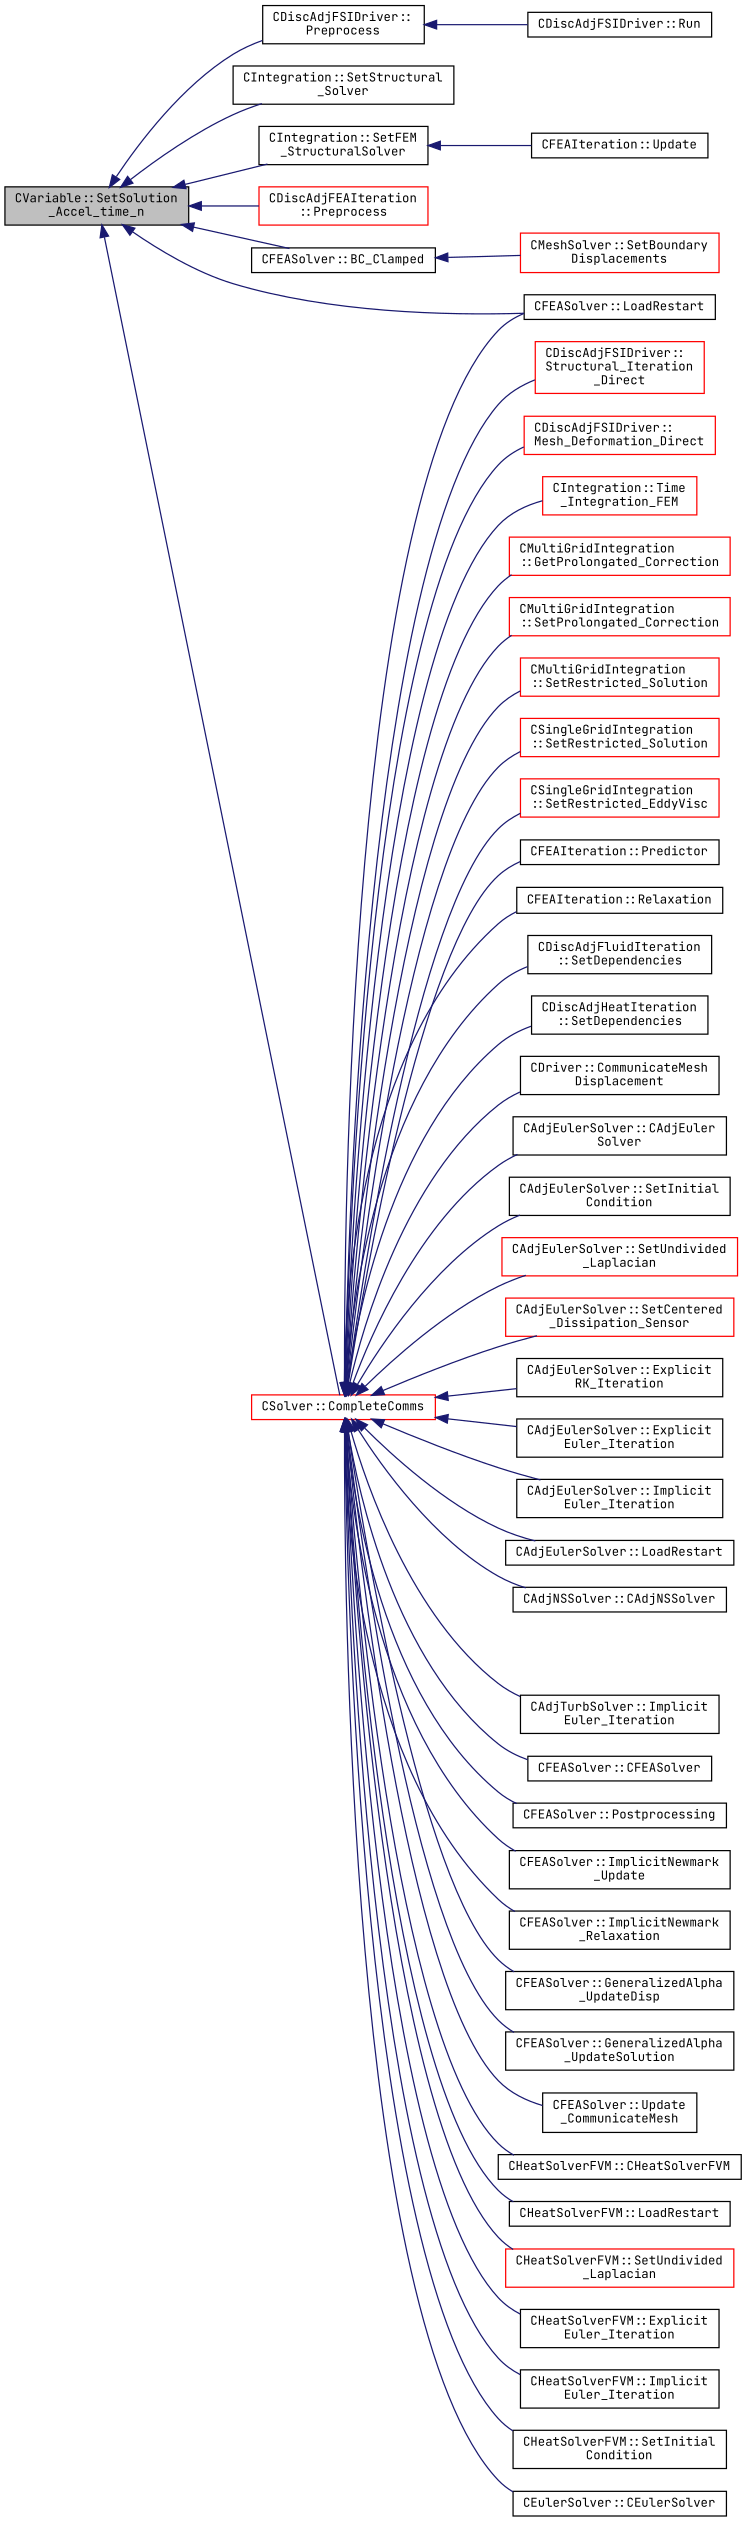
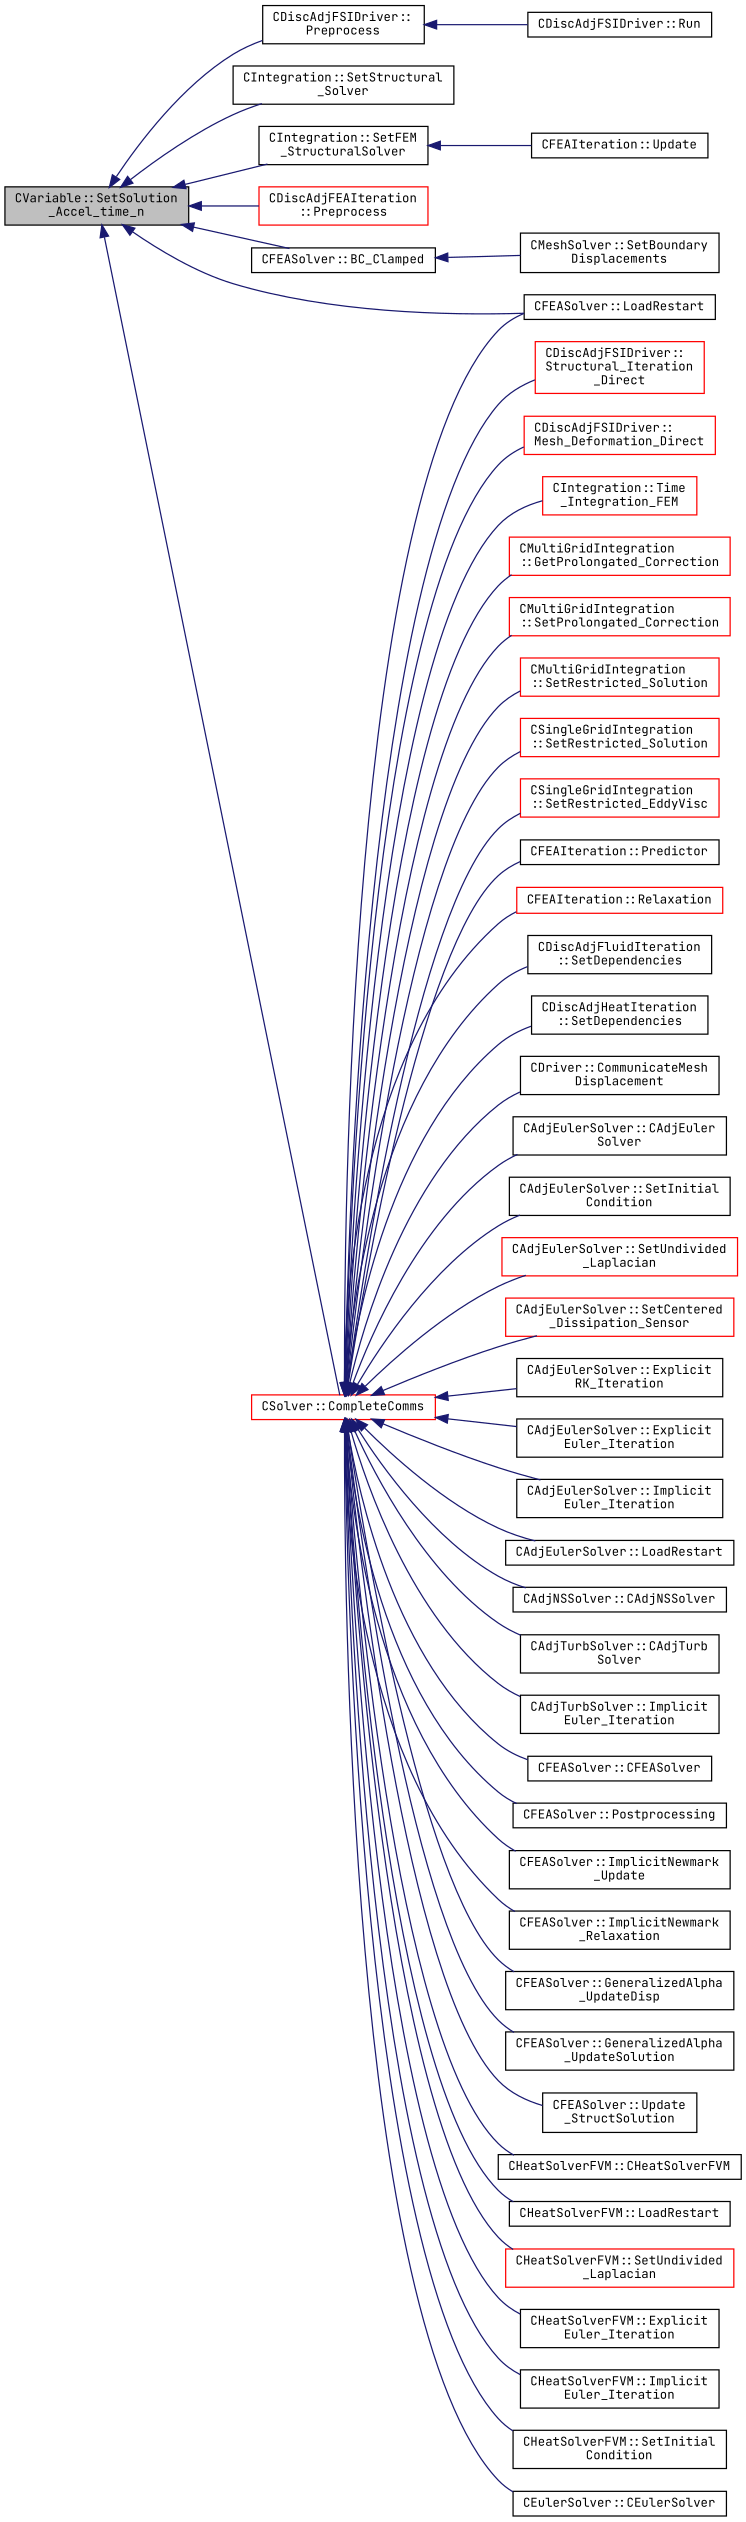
(620, 253) -> (620, 253)
(620, 900) -> (620, 900)
none -> (620, 1654)
(620, 2113) -> (620, 2113)
